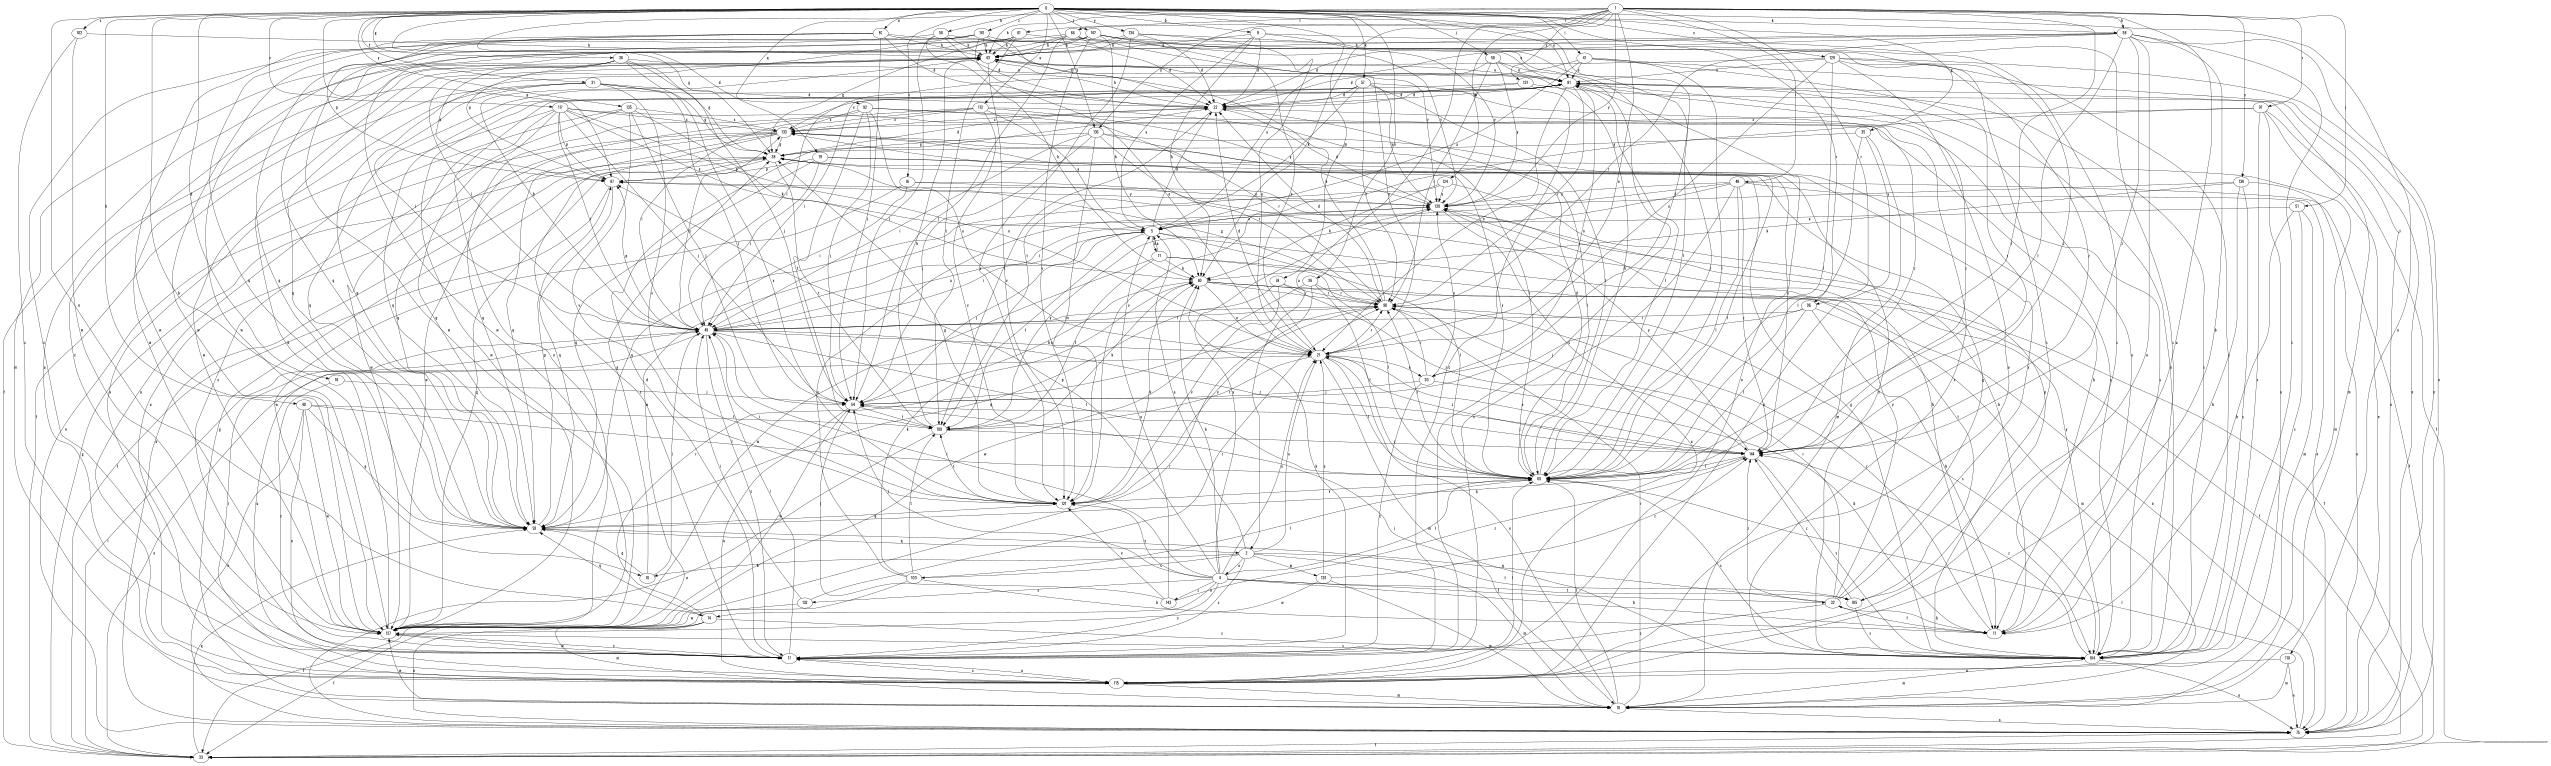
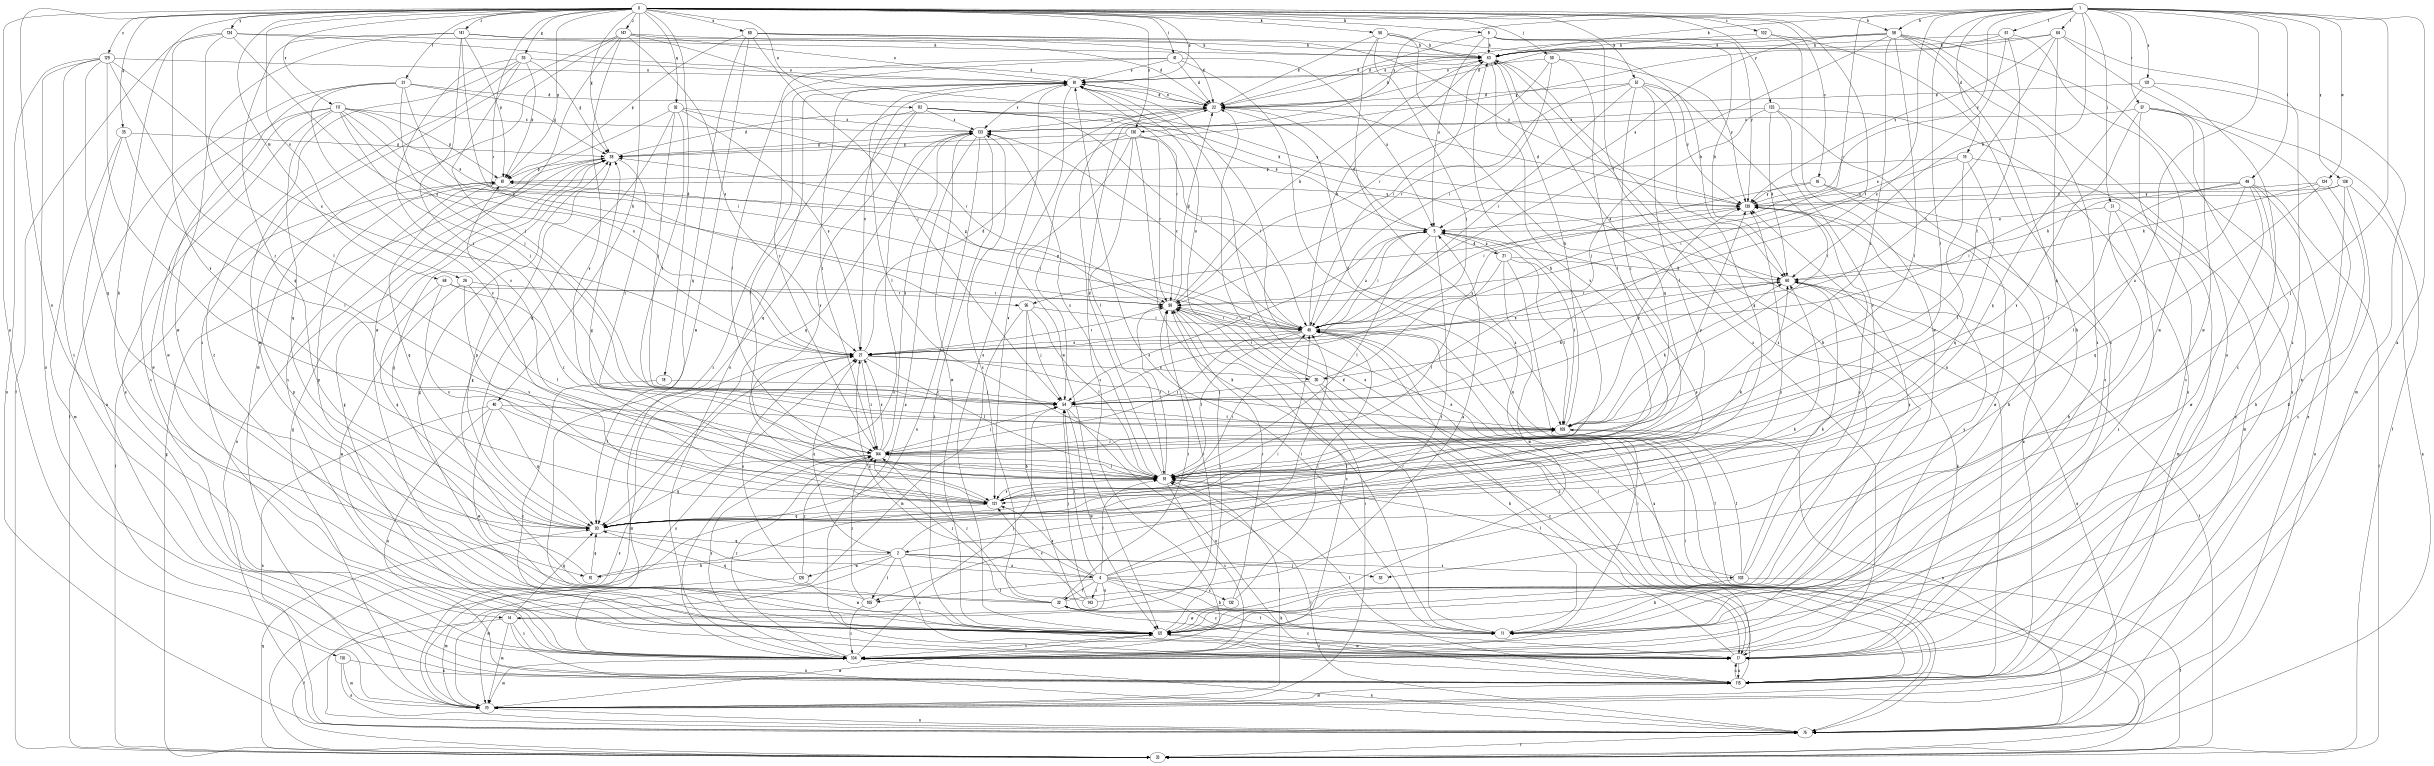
none -> (1381, 578)
